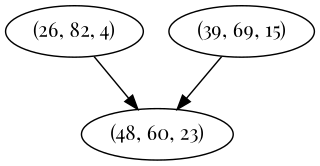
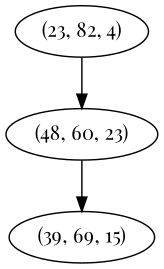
(74, 31) -> (82, 31)
(204, 77) -> (82, 179)
